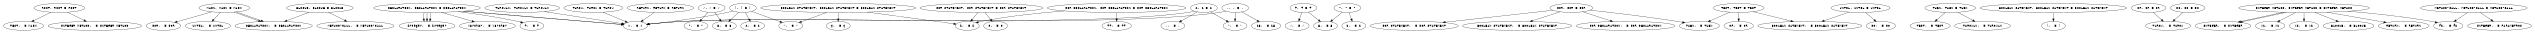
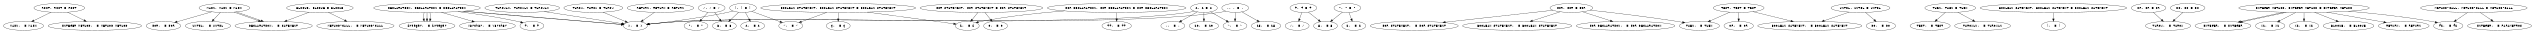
(24, 26) -> (24, 26)
(95, 26) -> (95, 26)
(274, 26) -> (274, 26)
none -> (1204, 26)
